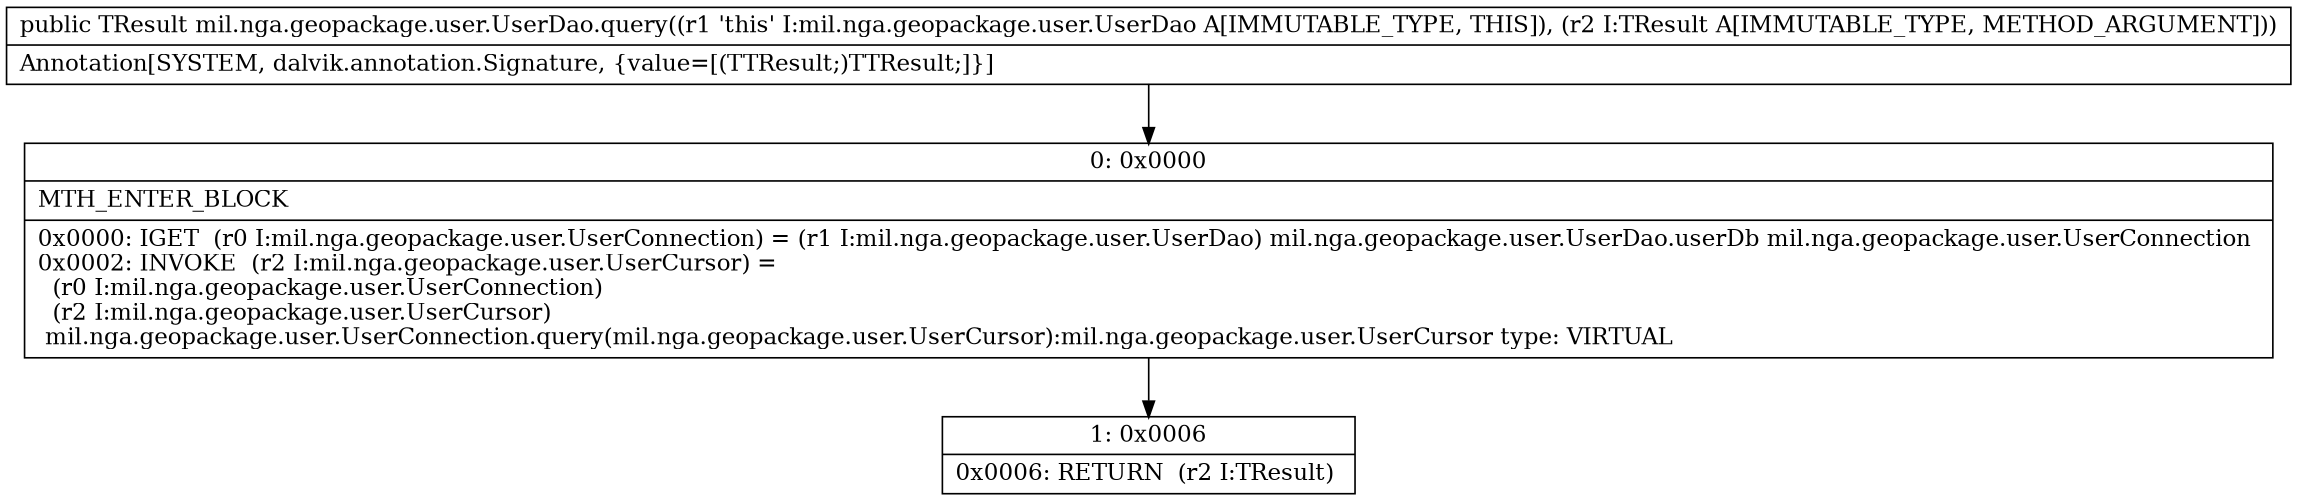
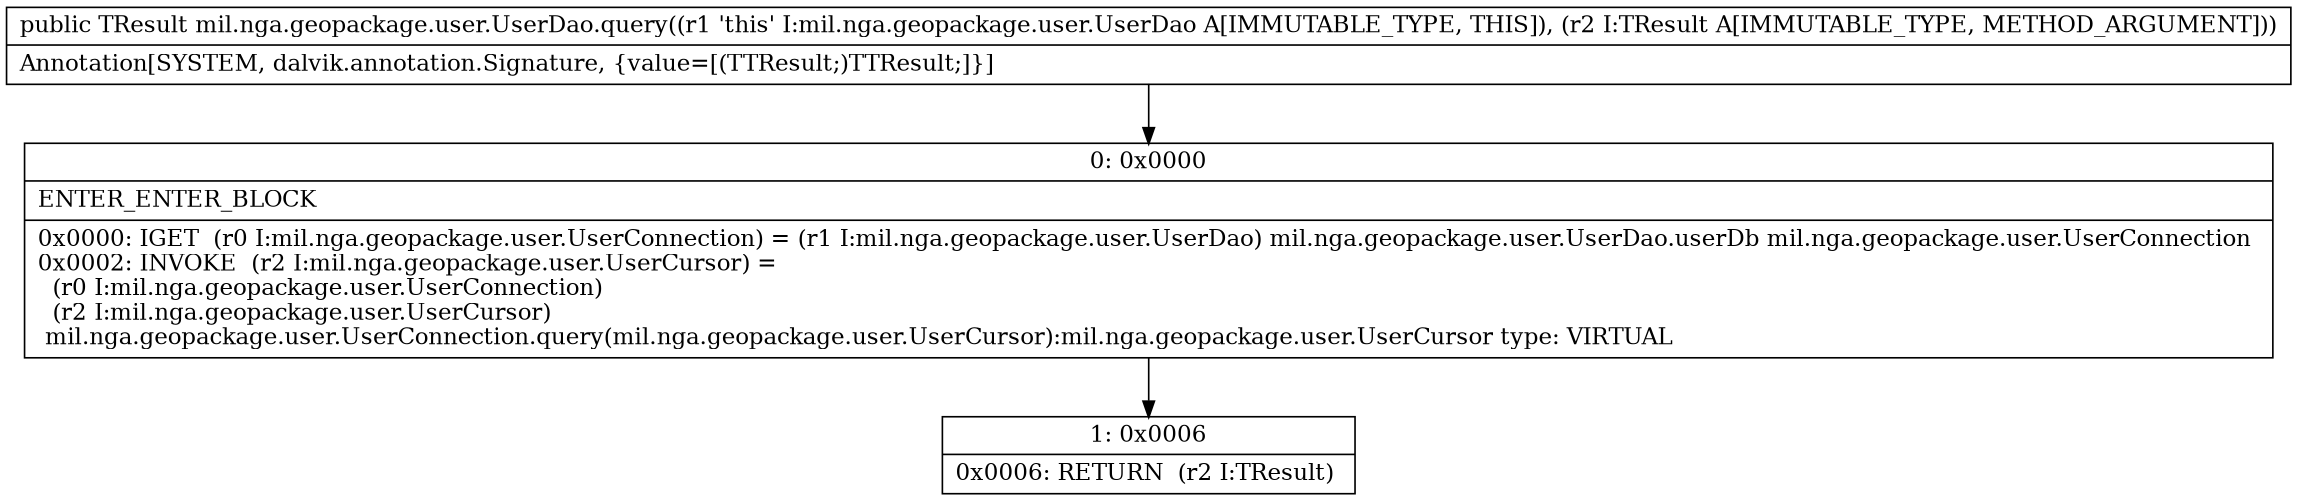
(164, 200) -> (178, 200)
